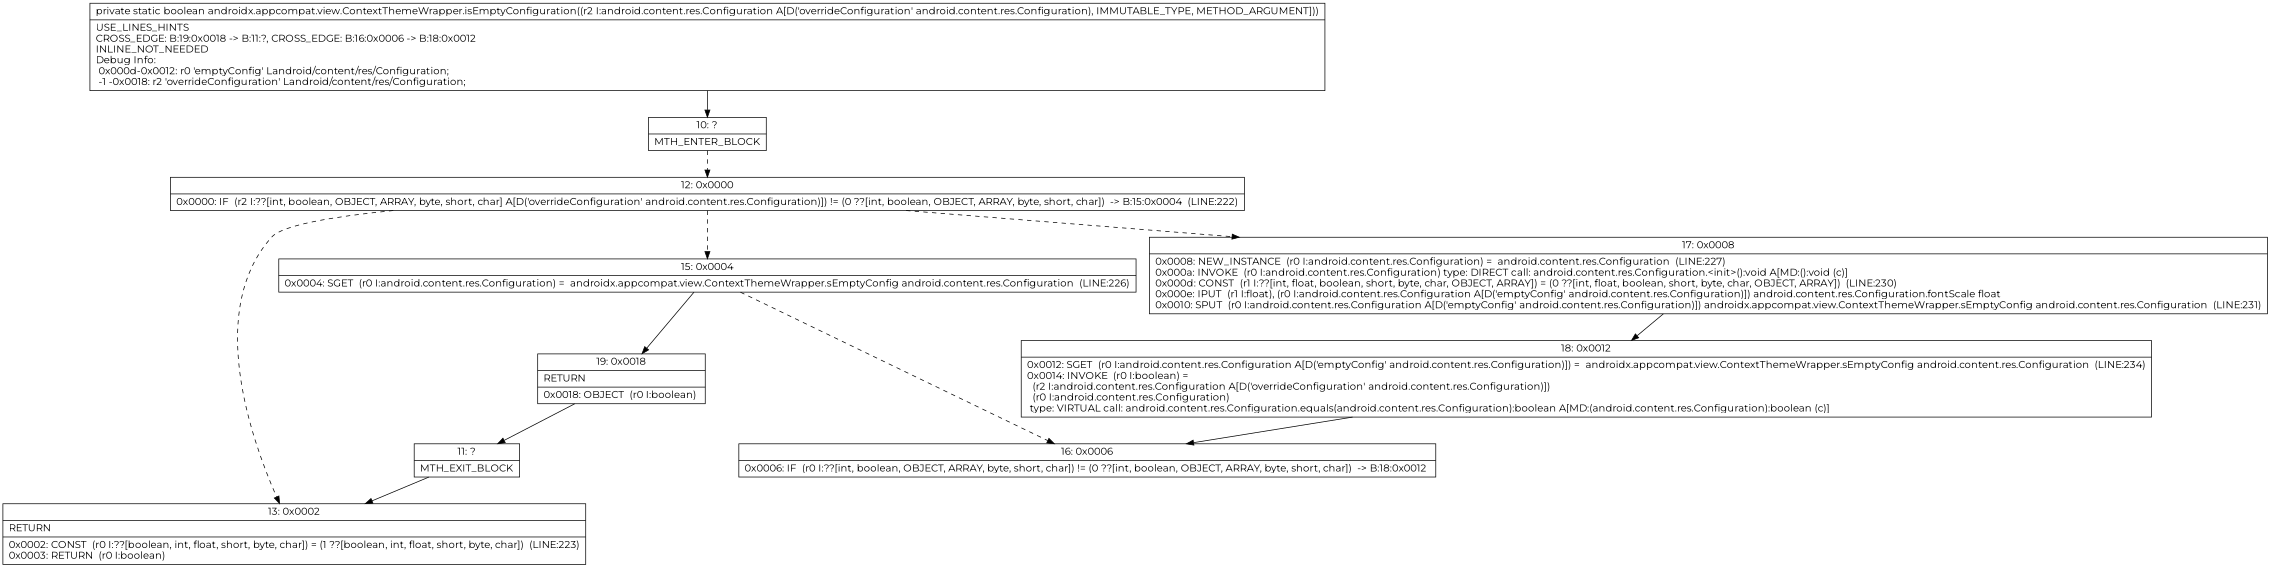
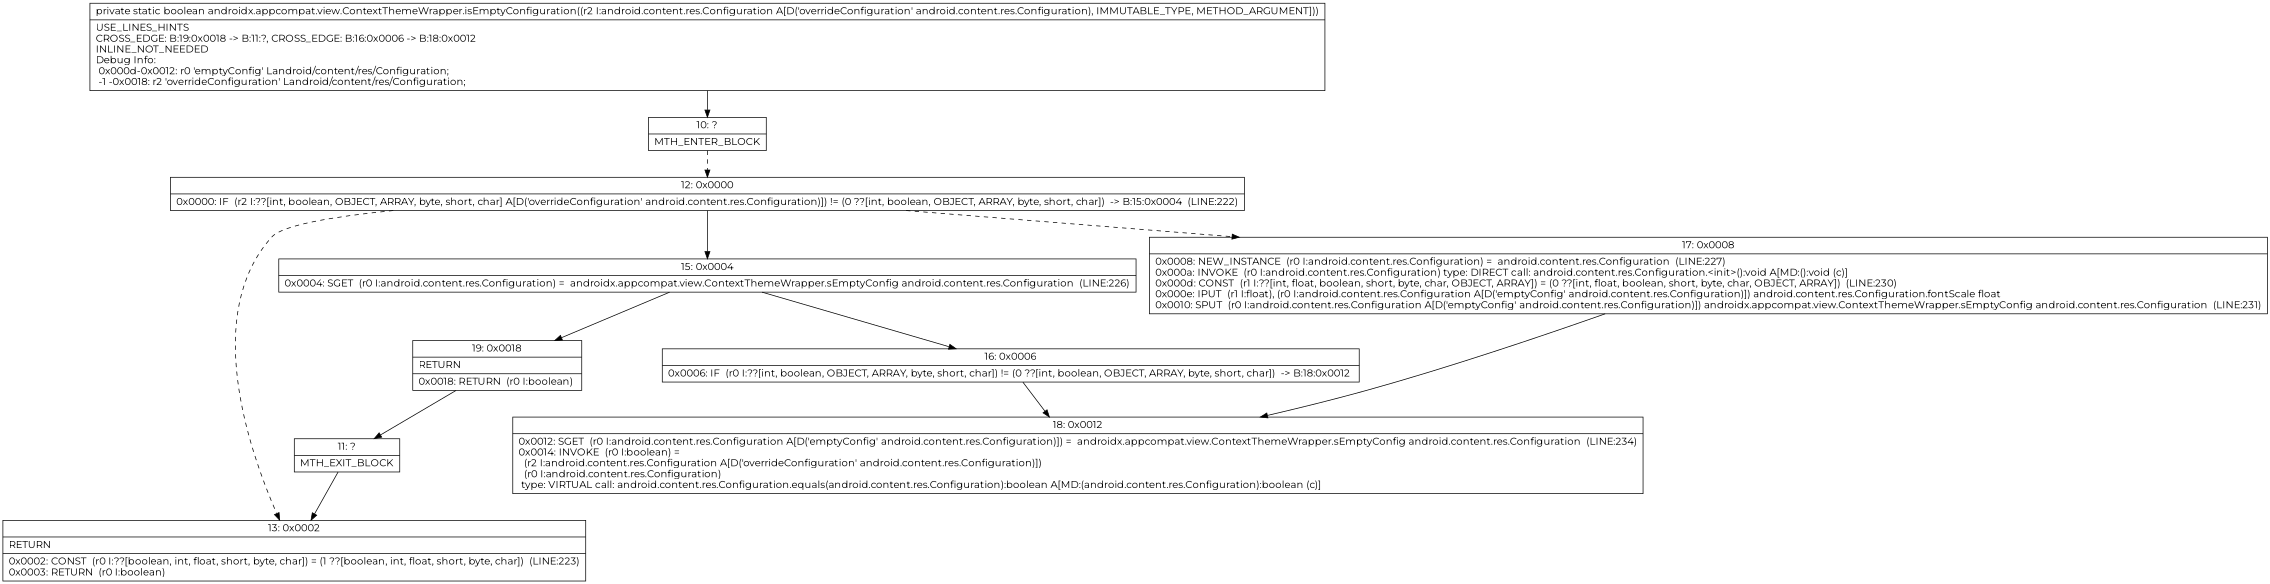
(707, 231) -> (707, 231)
(894, 366) -> (855, 319)
(621, 395) -> (497, 382)
(1273, 430) -> (1034, 397)
